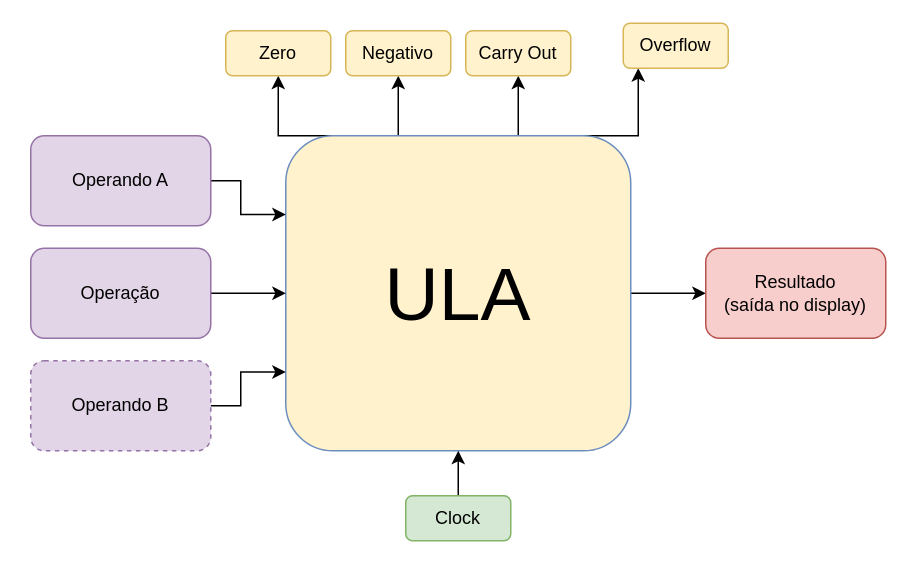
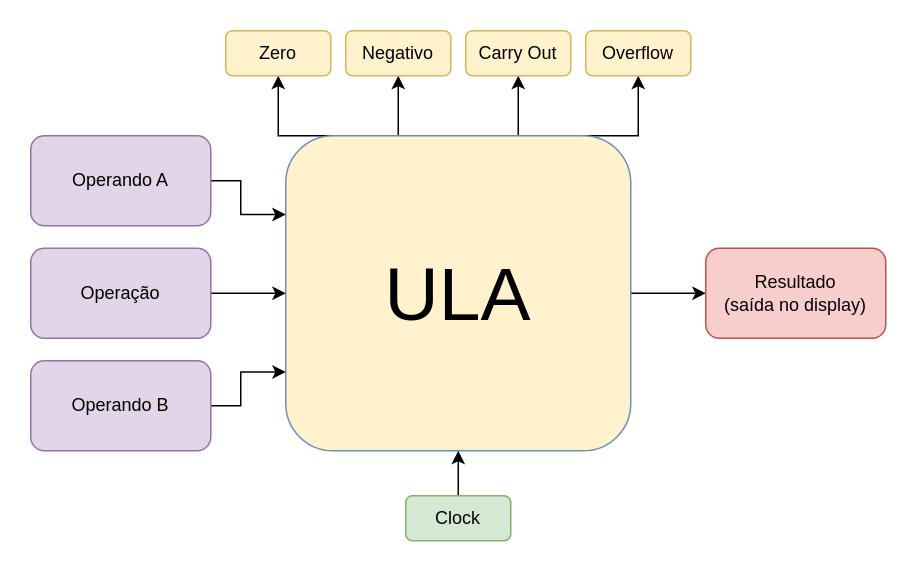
(676, 46) -> (638, 53)
(121, 406) -> (121, 406)
